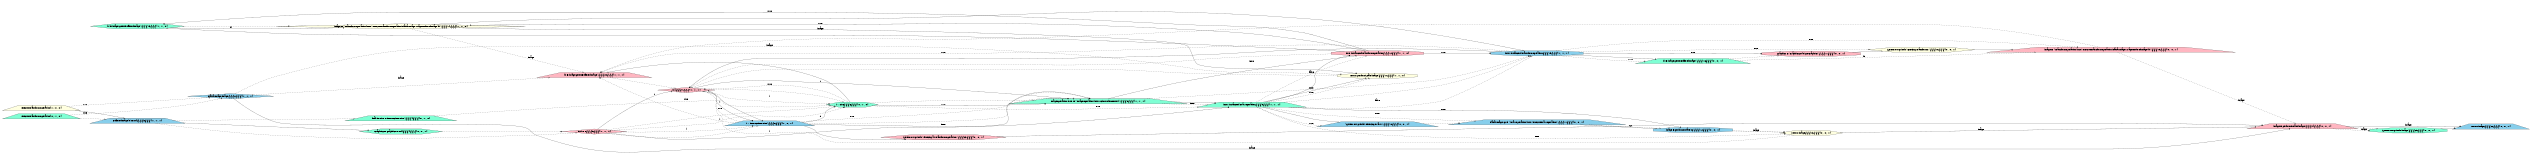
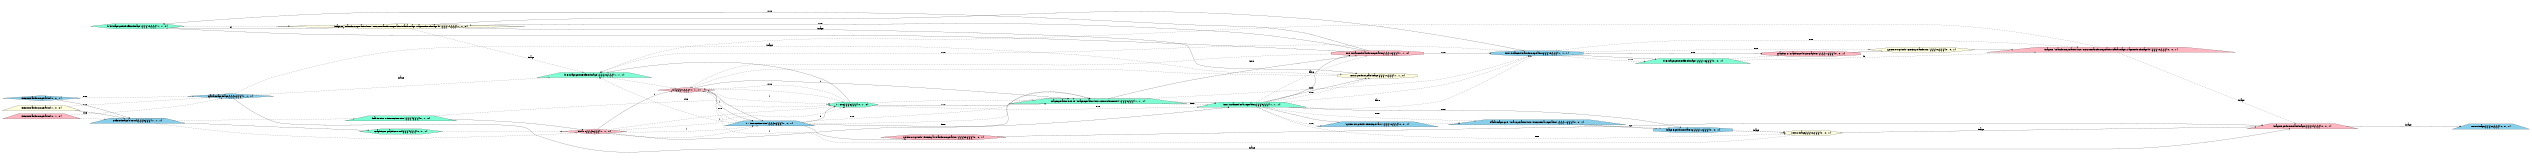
(1092, 58) -> none
(594, 75) -> (594, 75)
none -> (41, 98)
(41, 116) -> (41, 116)
none -> (515, 122)
(2408, 130) -> none
